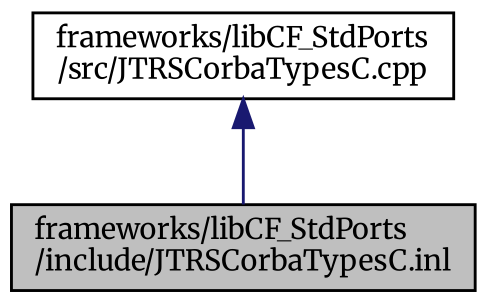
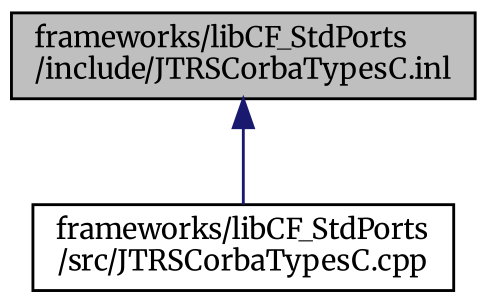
(243, 166) -> (243, 166)
